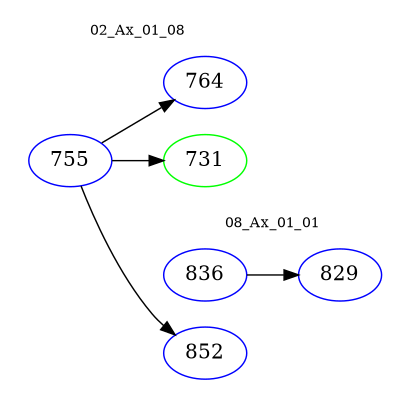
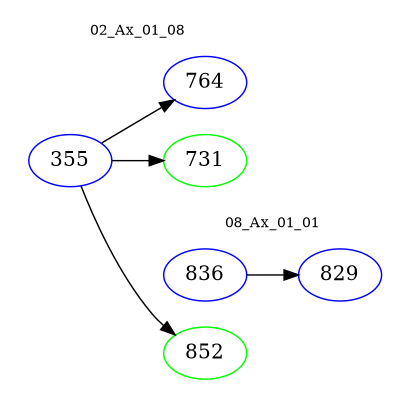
(70, 161) -> (70, 161)
(205, 353) -> (205, 353)
